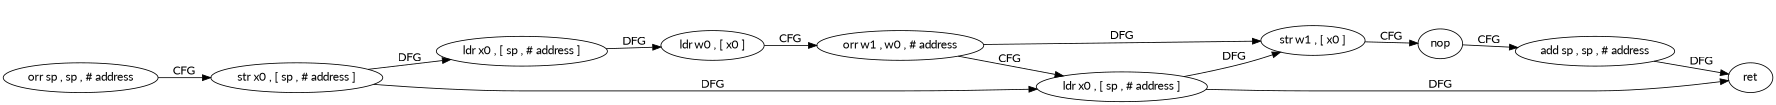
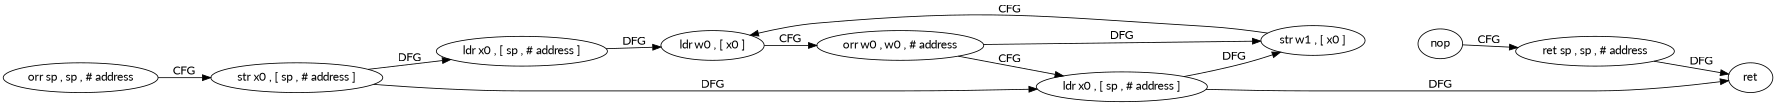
(1387, 42) -> (1013, 15)
(900, 45) -> (900, 45)
(1595, 51) -> (1595, 51)
